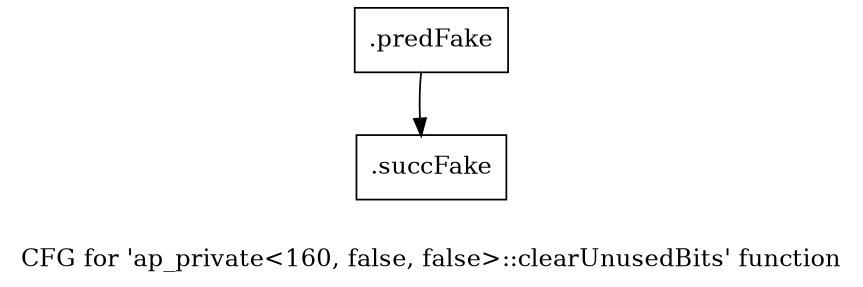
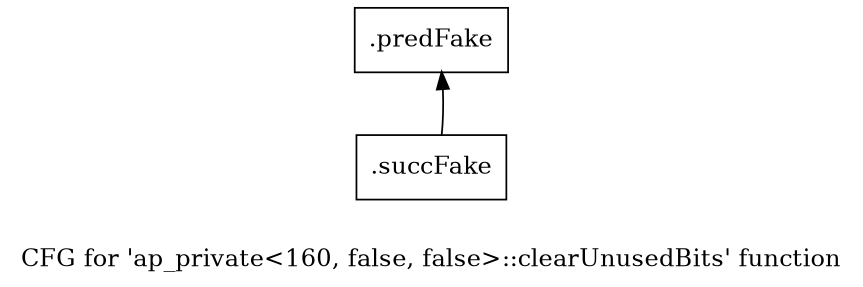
(420, 95) -> (443, 113)
